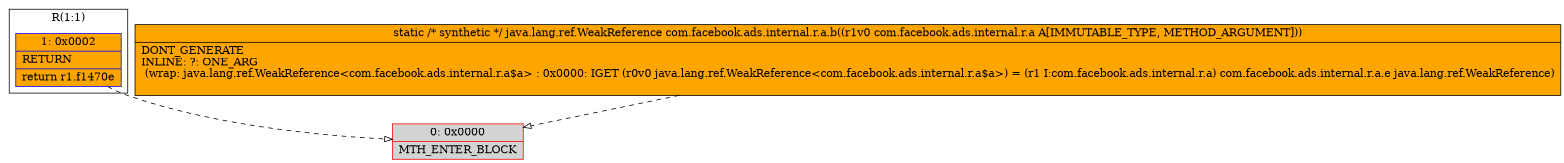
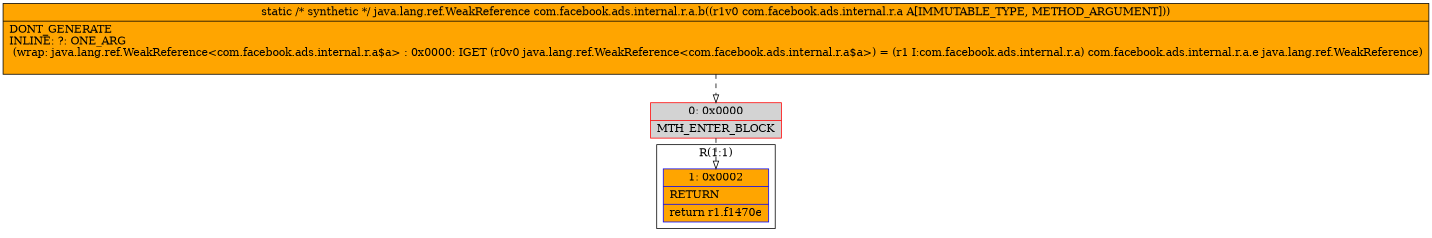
(244, 124) -> (716, 150)
